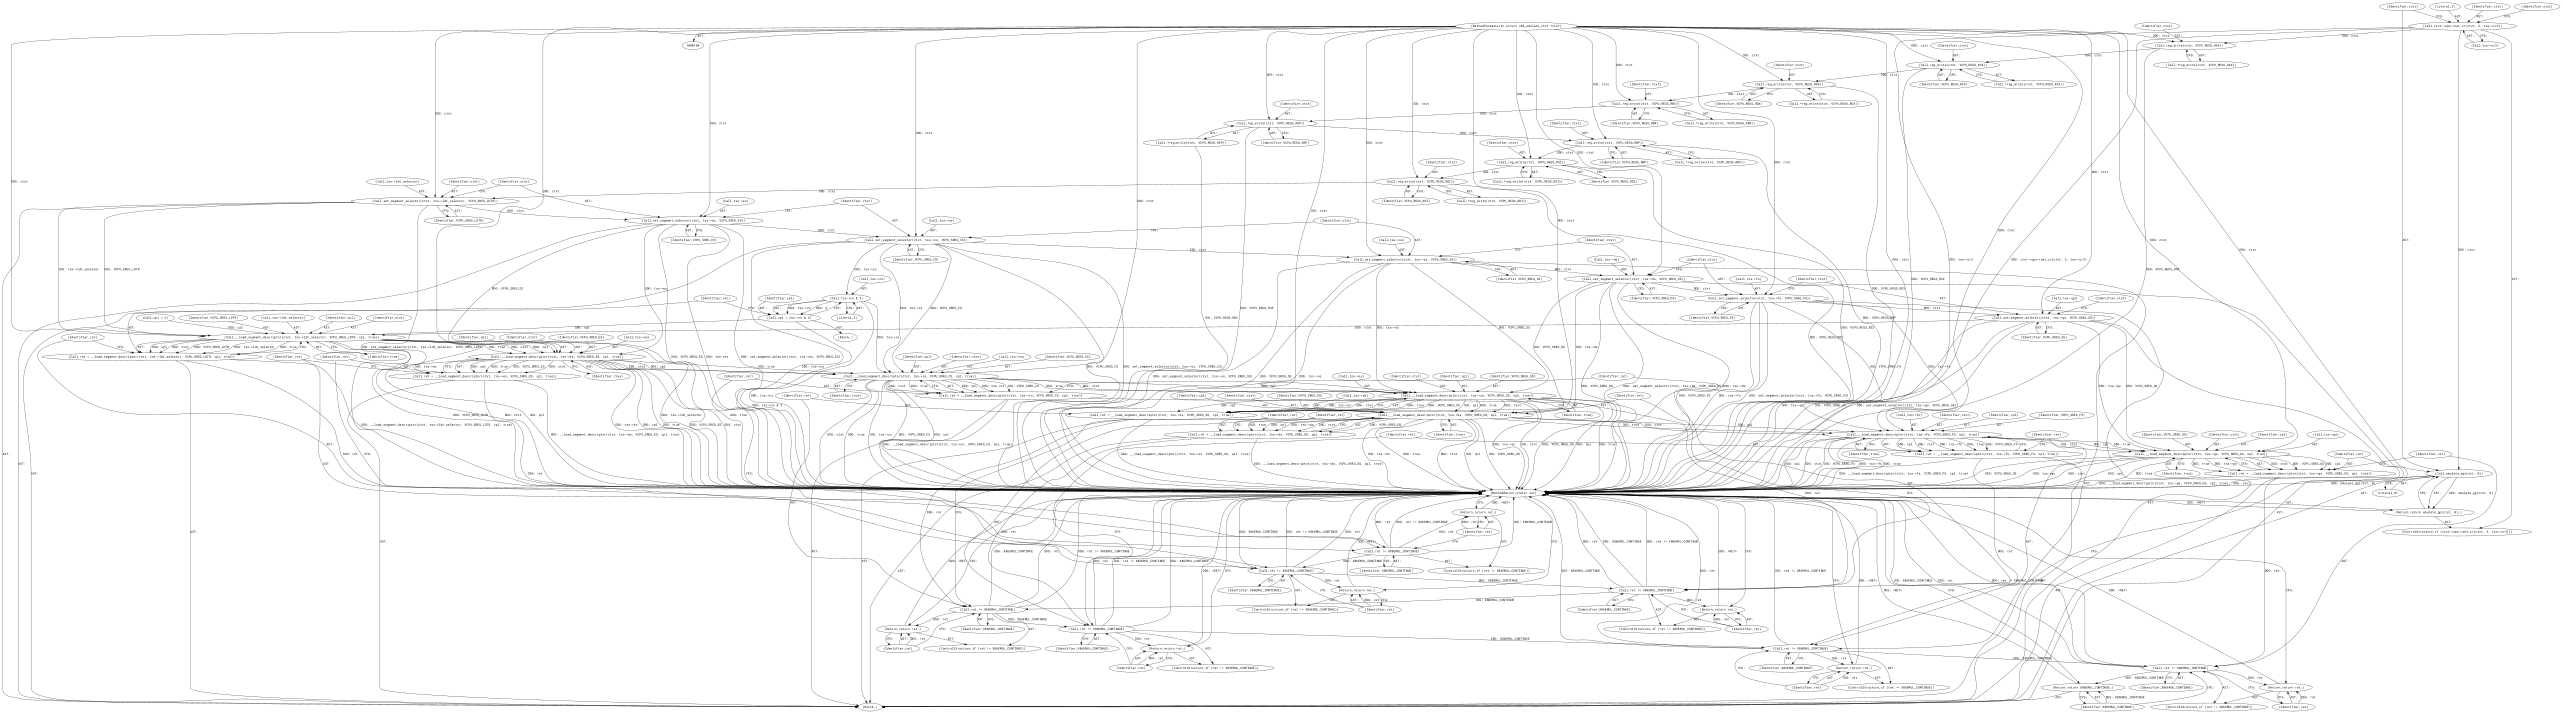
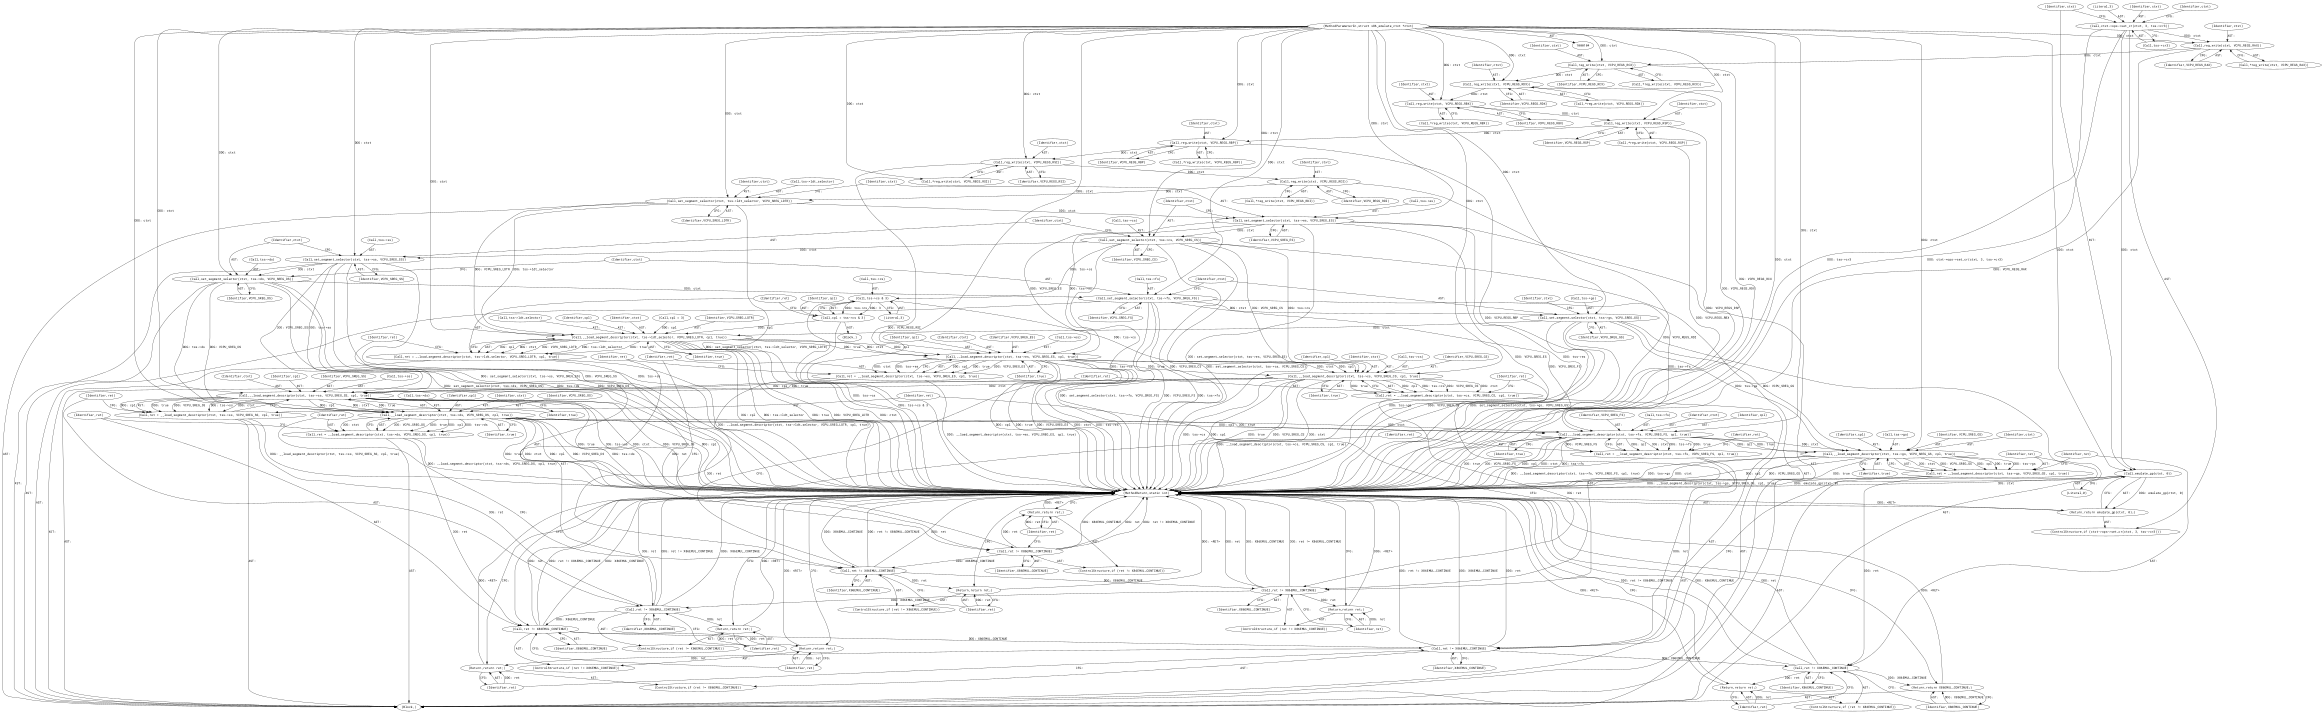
none -> (2188, 65)
(1413, 75) -> (980, 34)
